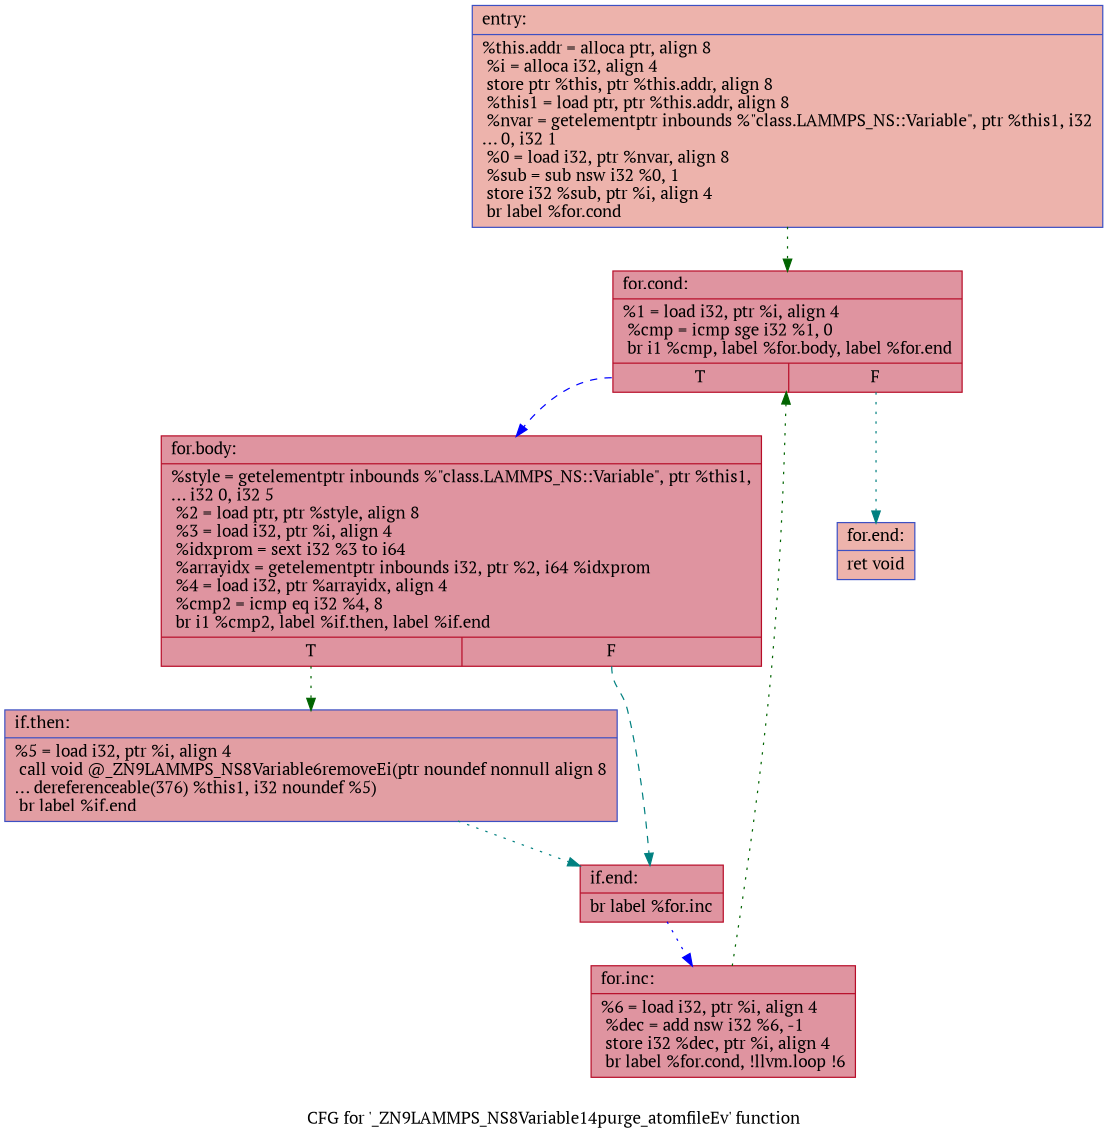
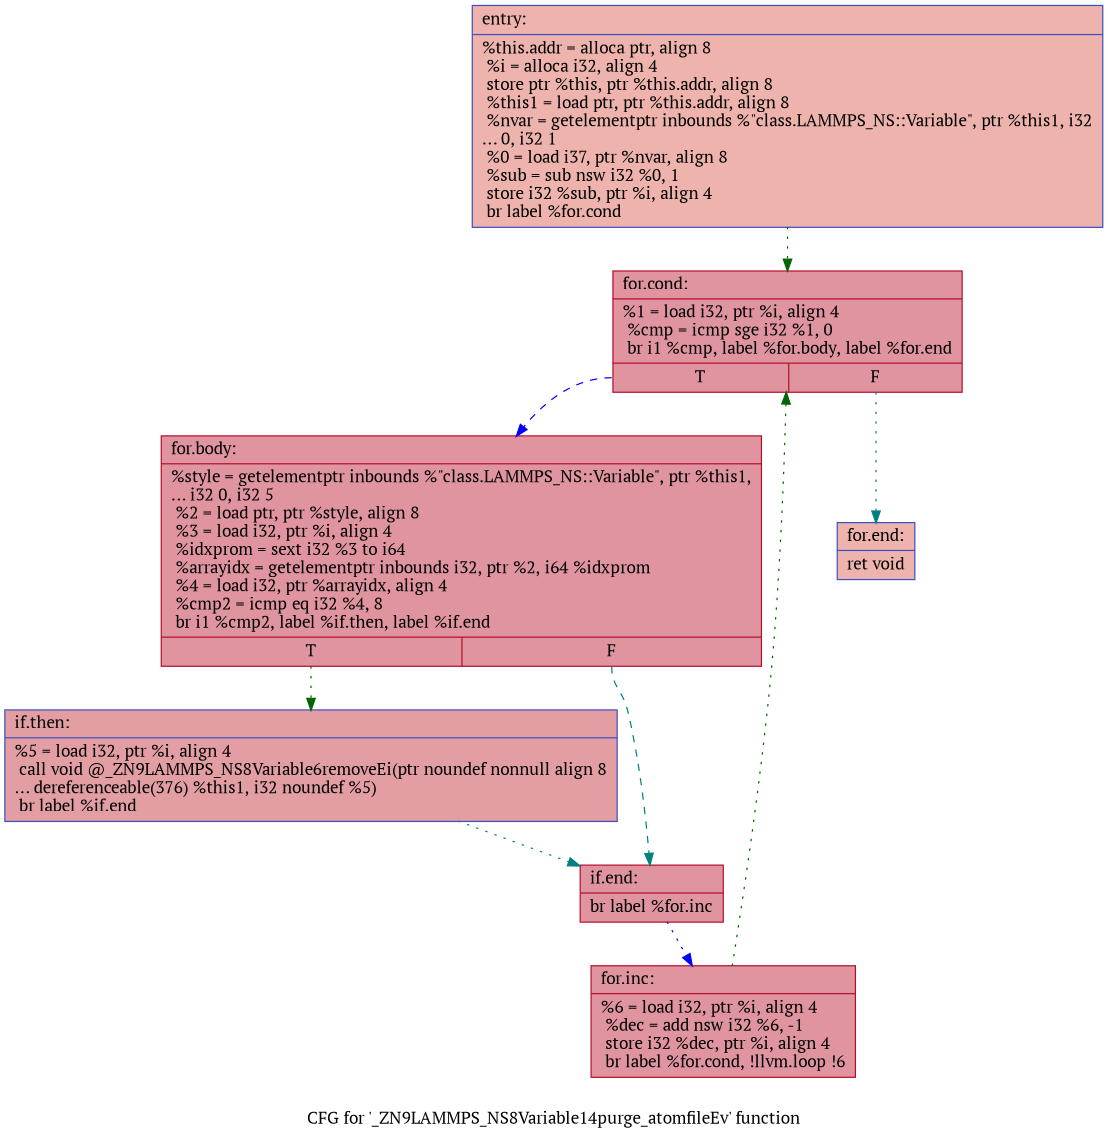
(606, 158) -> (605, 158)
